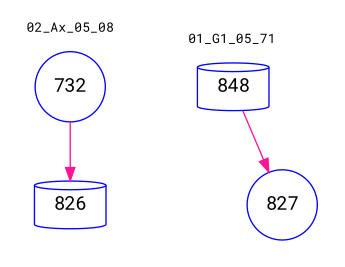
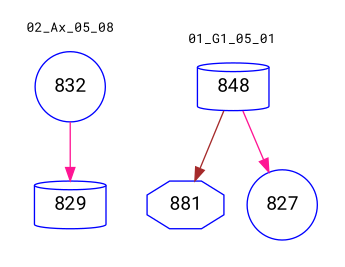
(233, 40) -> (233, 40)
(70, 87) -> (70, 87)
(70, 205) -> (70, 205)
none -> (186, 205)
